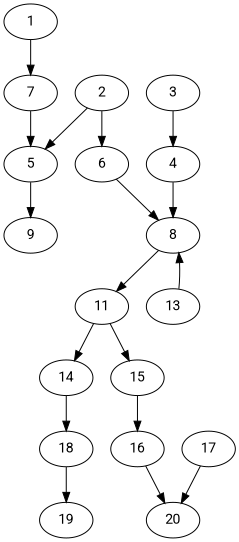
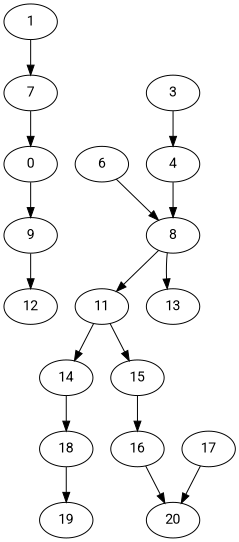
(102, 93) -> none
(31, 164) -> (31, 164)
(180, 276) -> (166, 266)
none -> (31, 307)
